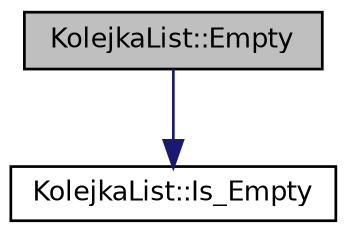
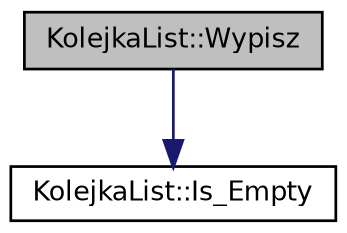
(173, 41) -> (173, 41)
